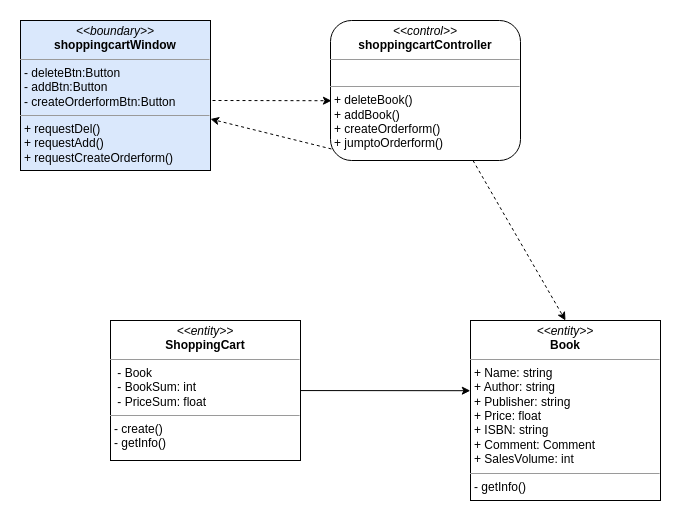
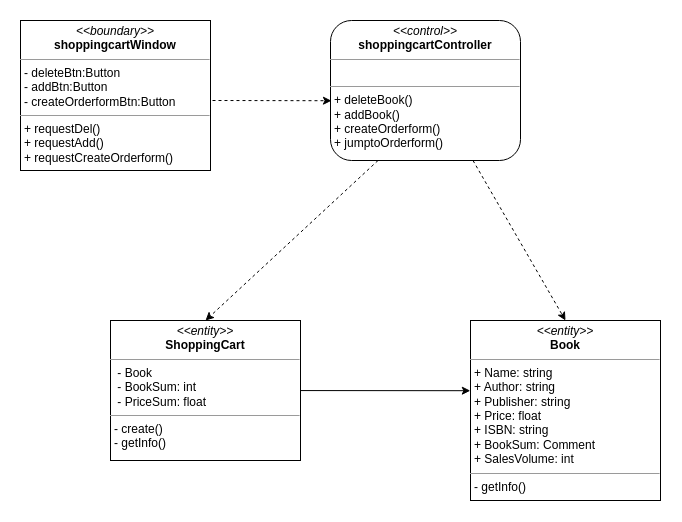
(116, 96) -> (116, 96)
(275, 135) -> (294, 238)
(528, 393) -> (528, 393)
